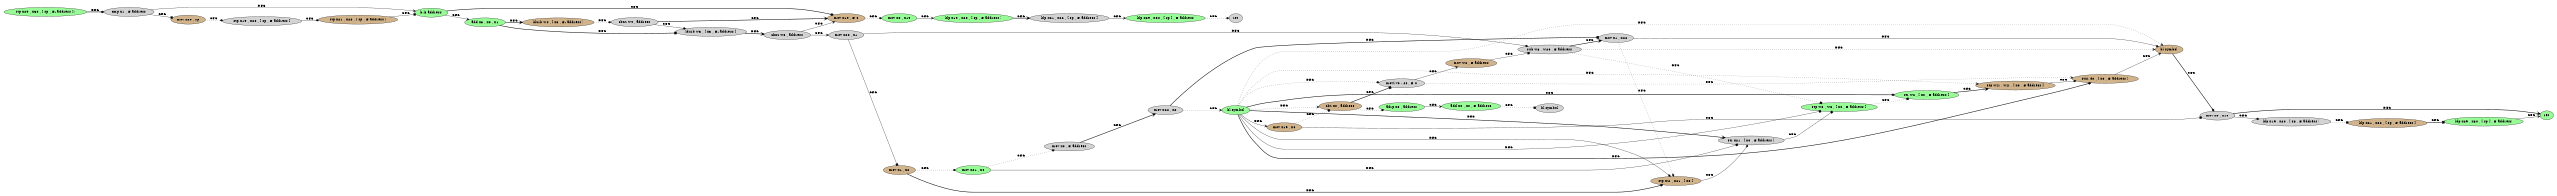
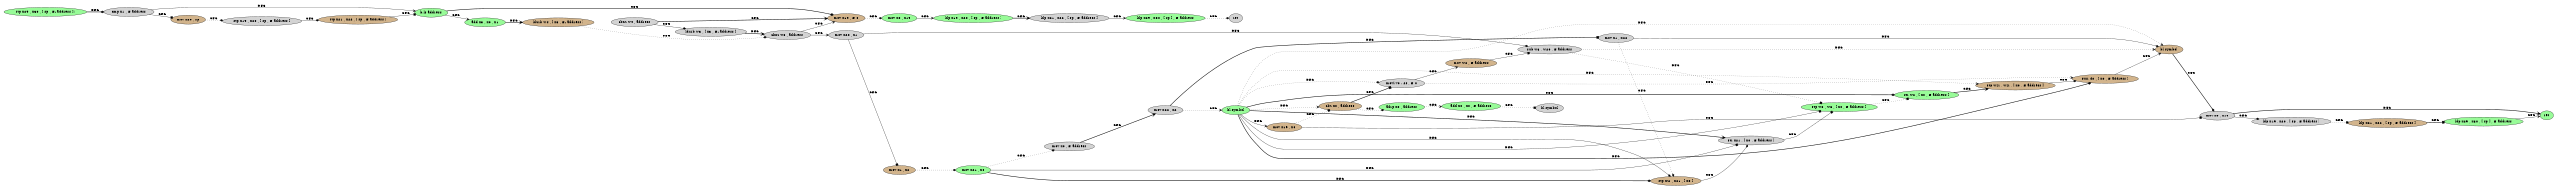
(601, 22) -> (671, 38)
(587, 33) -> none
(1584, 43) -> none
(1432, 107) -> (1432, 107)
(1282, 192) -> (1317, 181)
